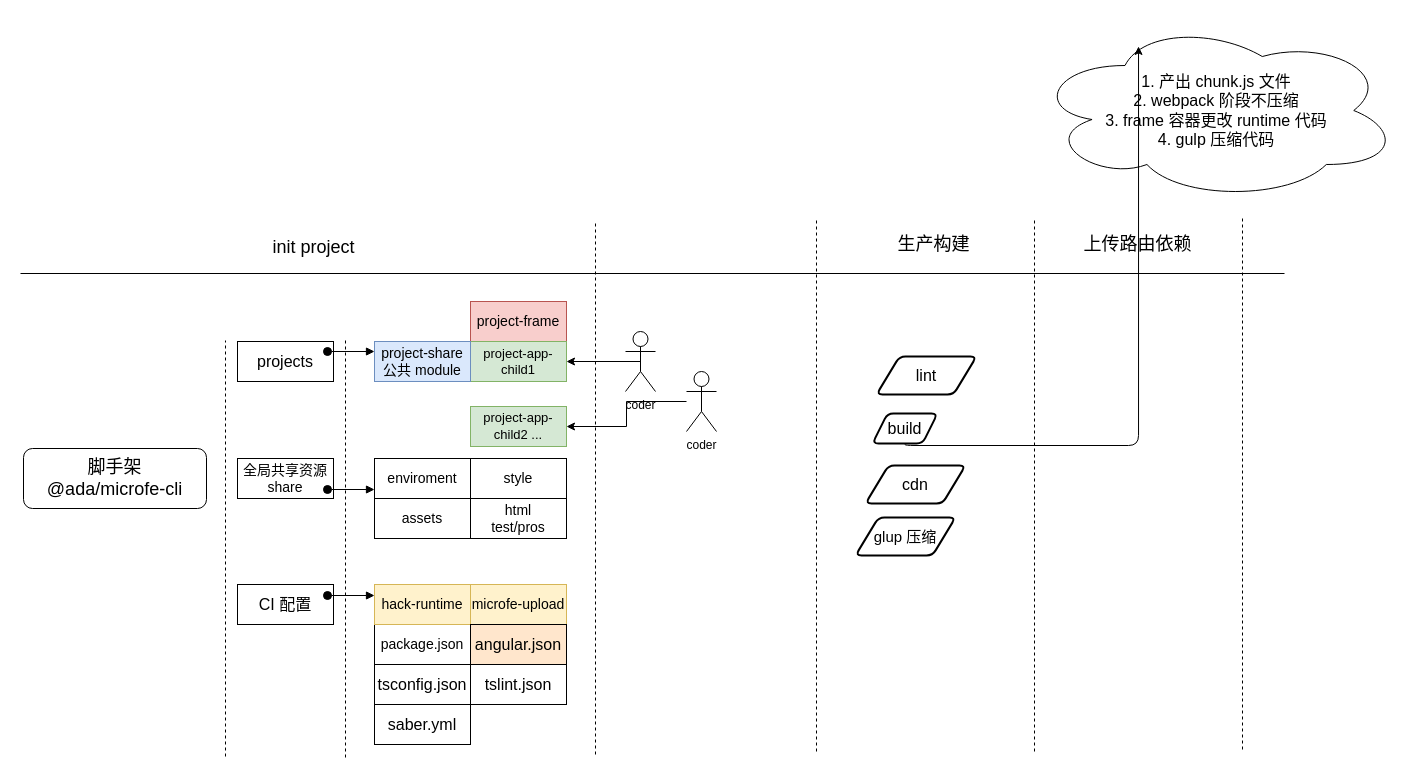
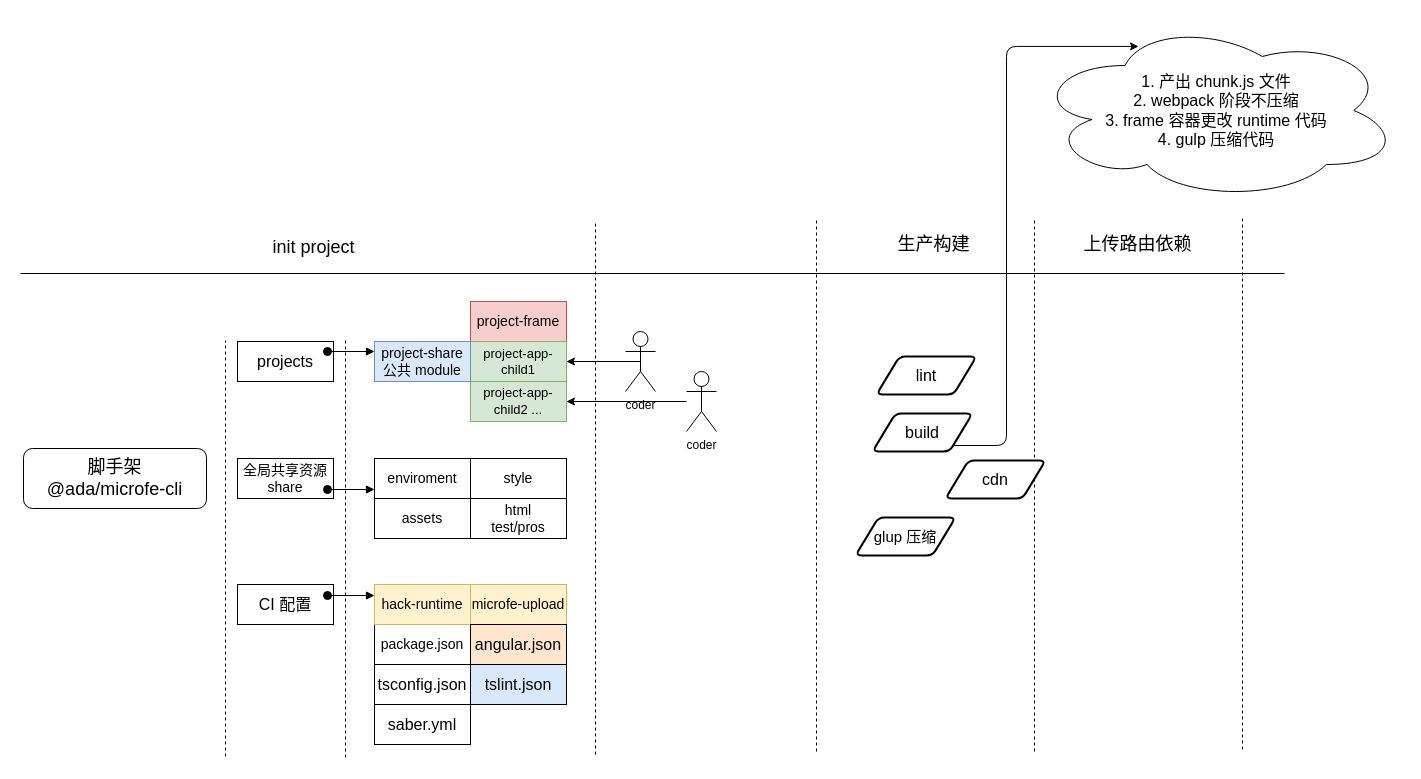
(519, 427) -> (519, 402)
(905, 429) -> (923, 433)
(916, 485) -> (996, 480)
(519, 685) -> (519, 685)
